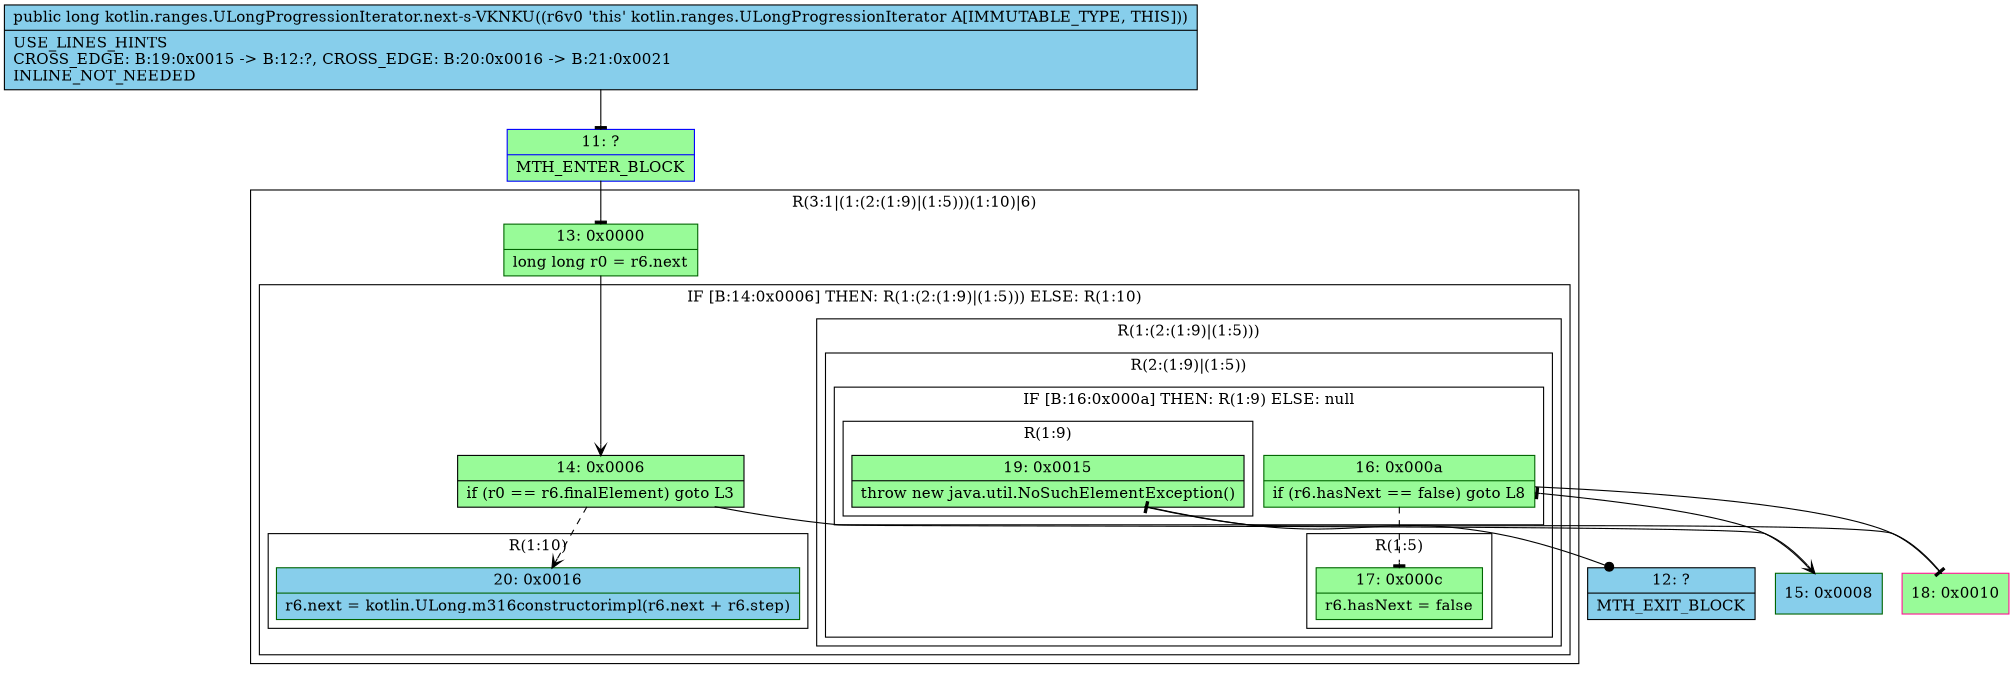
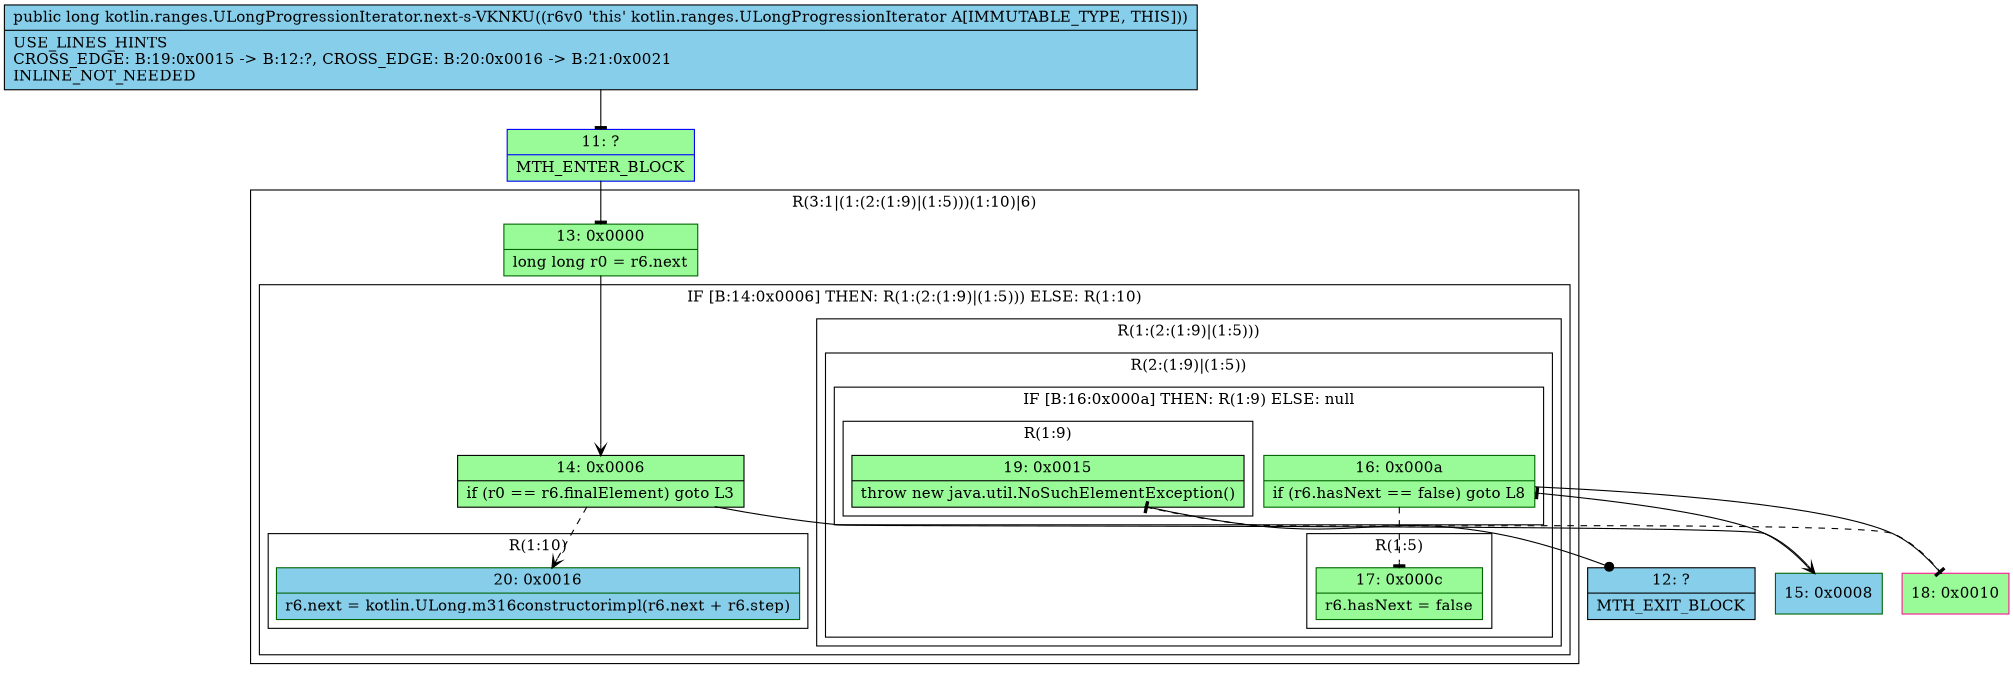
(1553, 526) -> (1553, 526)
